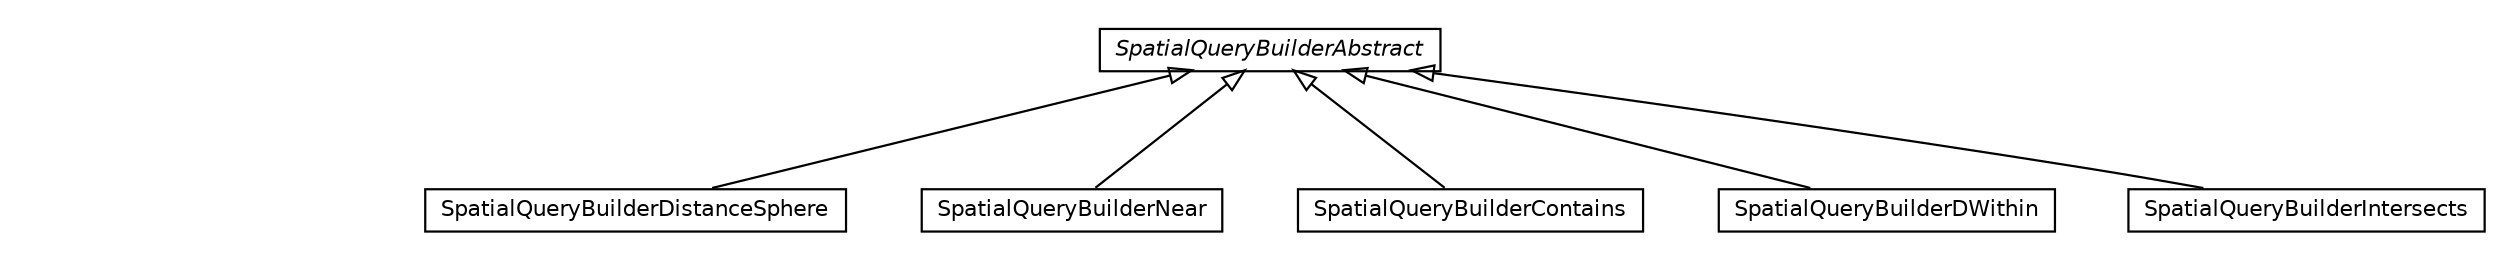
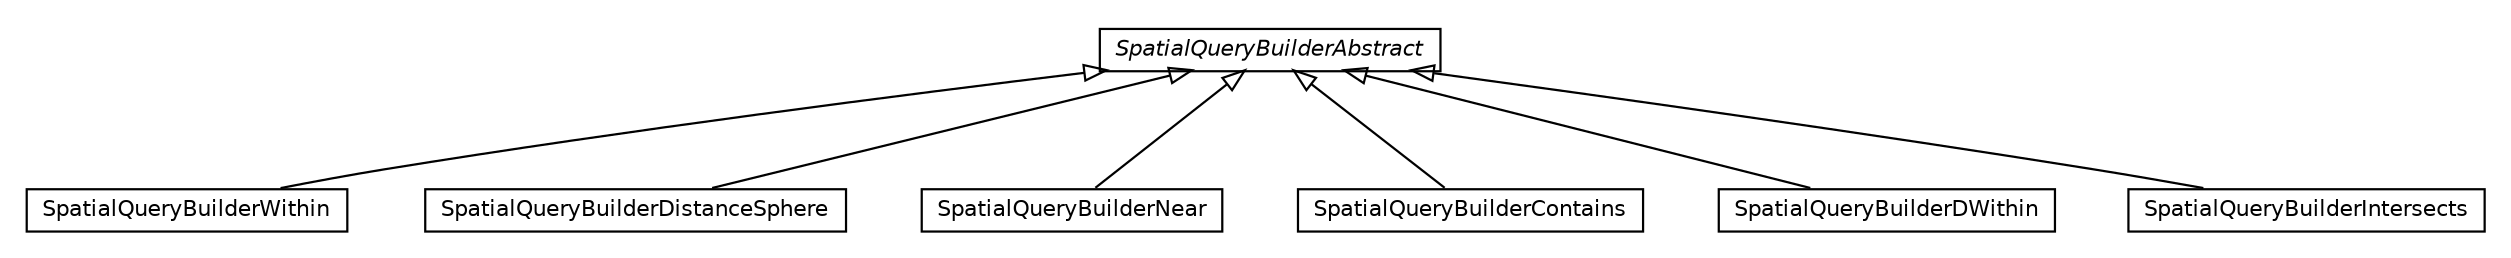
none -> (187, 209)
